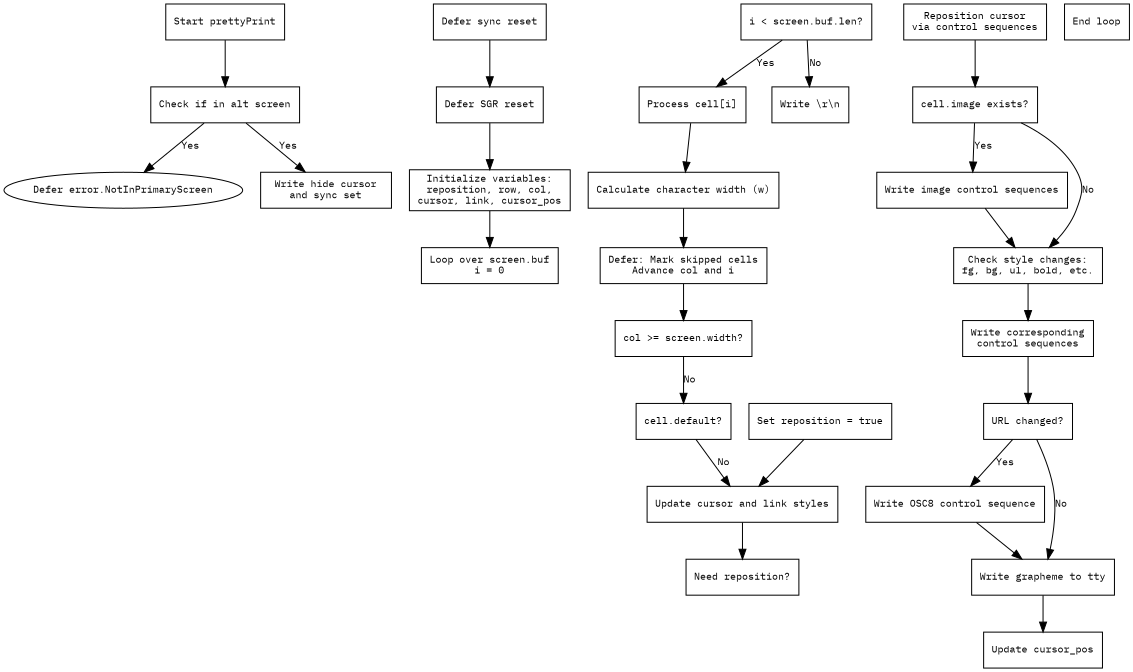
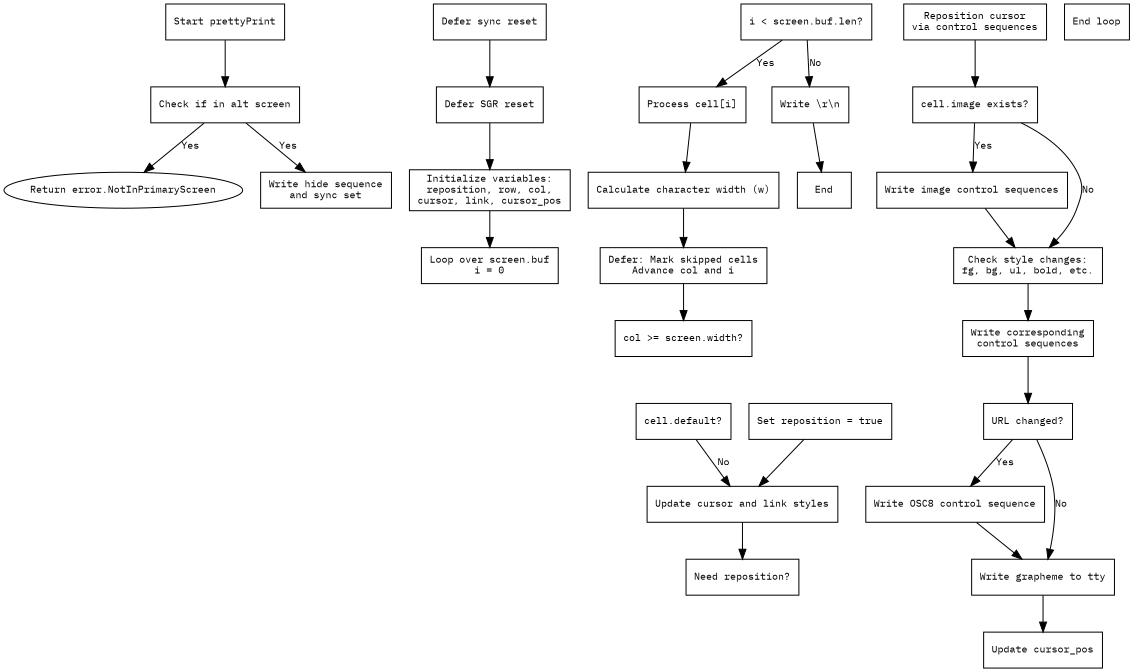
(123, 190) -> (123, 190)
(326, 190) -> (326, 190)
none -> (824, 190)
(684, 375) -> none
